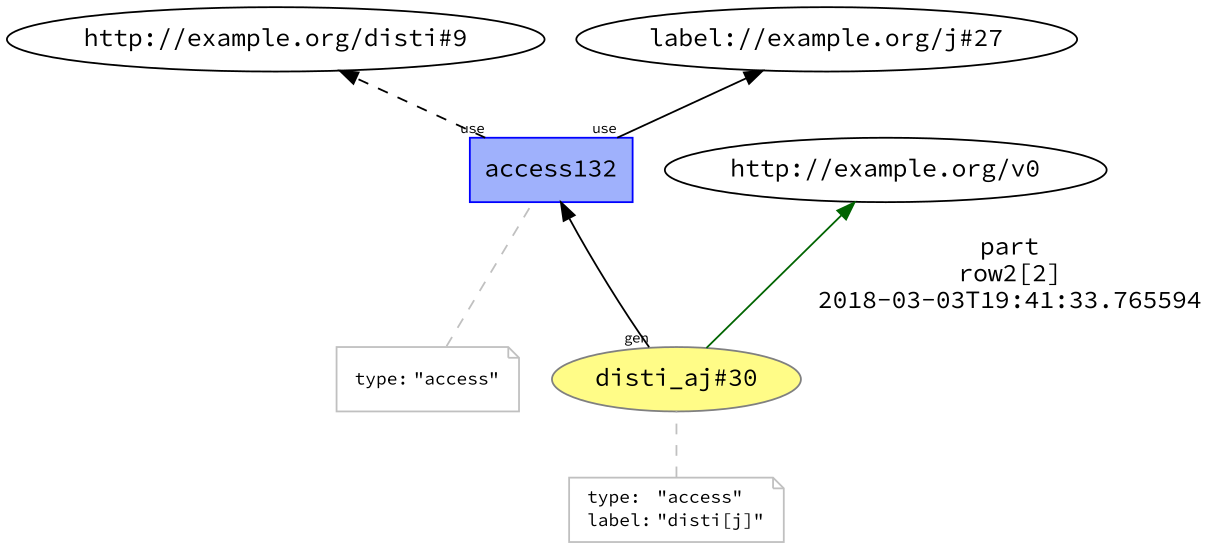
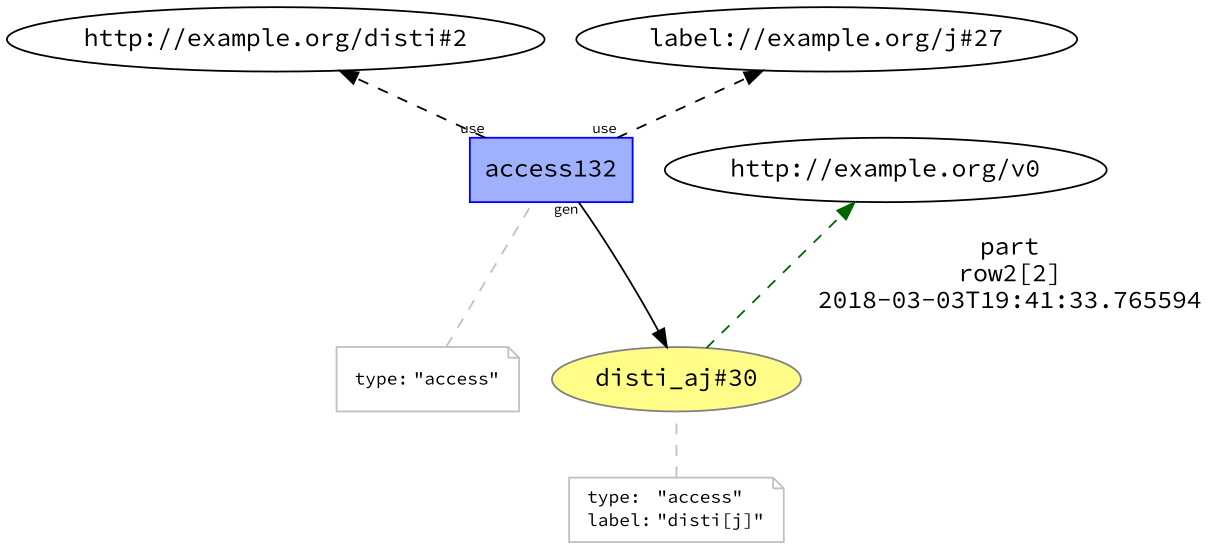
(276, 39) -> (276, 39)
(682, 108) -> (682, 108)
(774, 282) -> (774, 282)
(607, 284) -> (620, 265)
